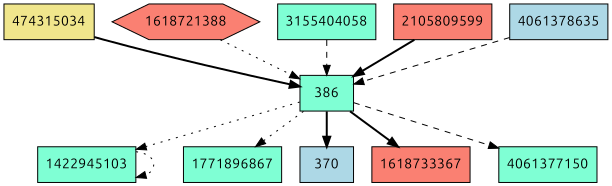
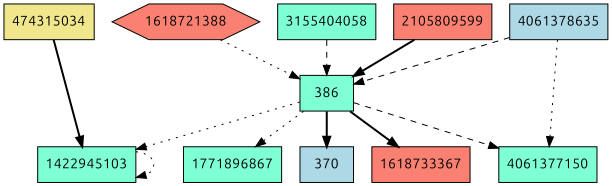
(192, 62) -> (67, 88)
none -> (554, 88)
